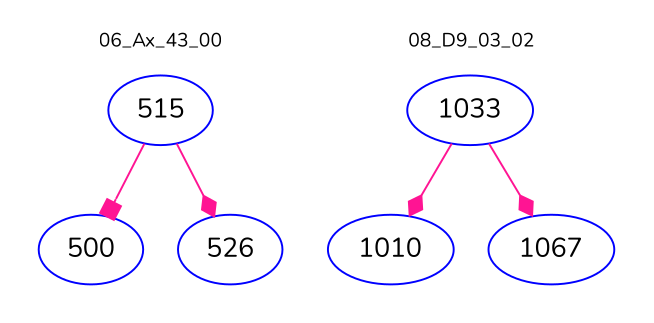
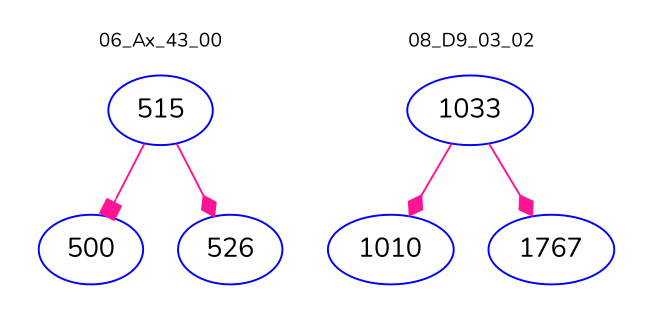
(551, 250) -> (551, 250)
